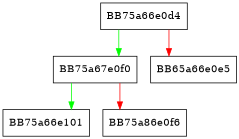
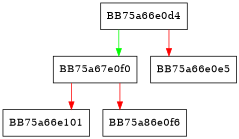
(194, 70) -> (194, 70)
(71, 92) -> (71, 92)
